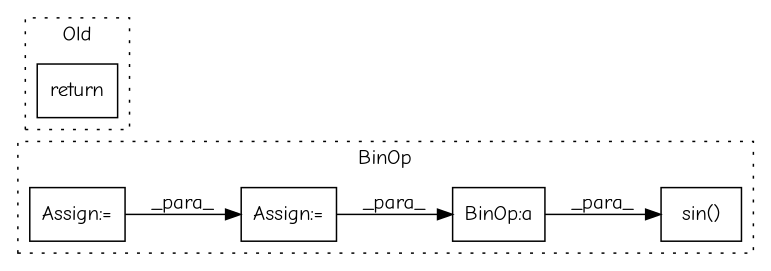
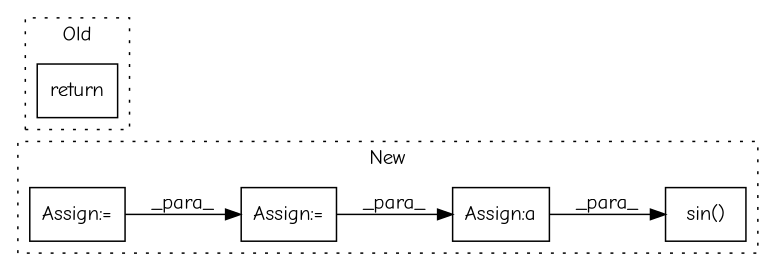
(386, 159) -> (388, 159)
(499, 214) -> (501, 214)
